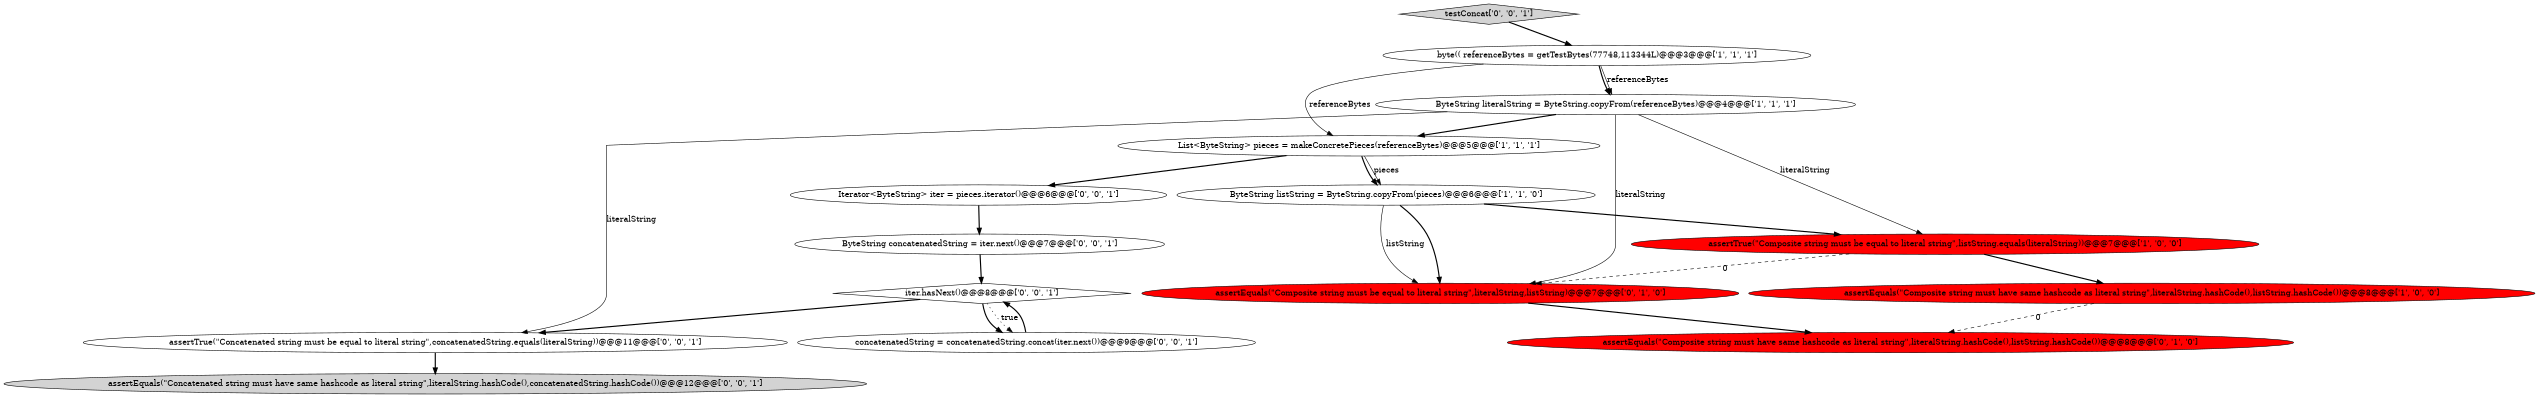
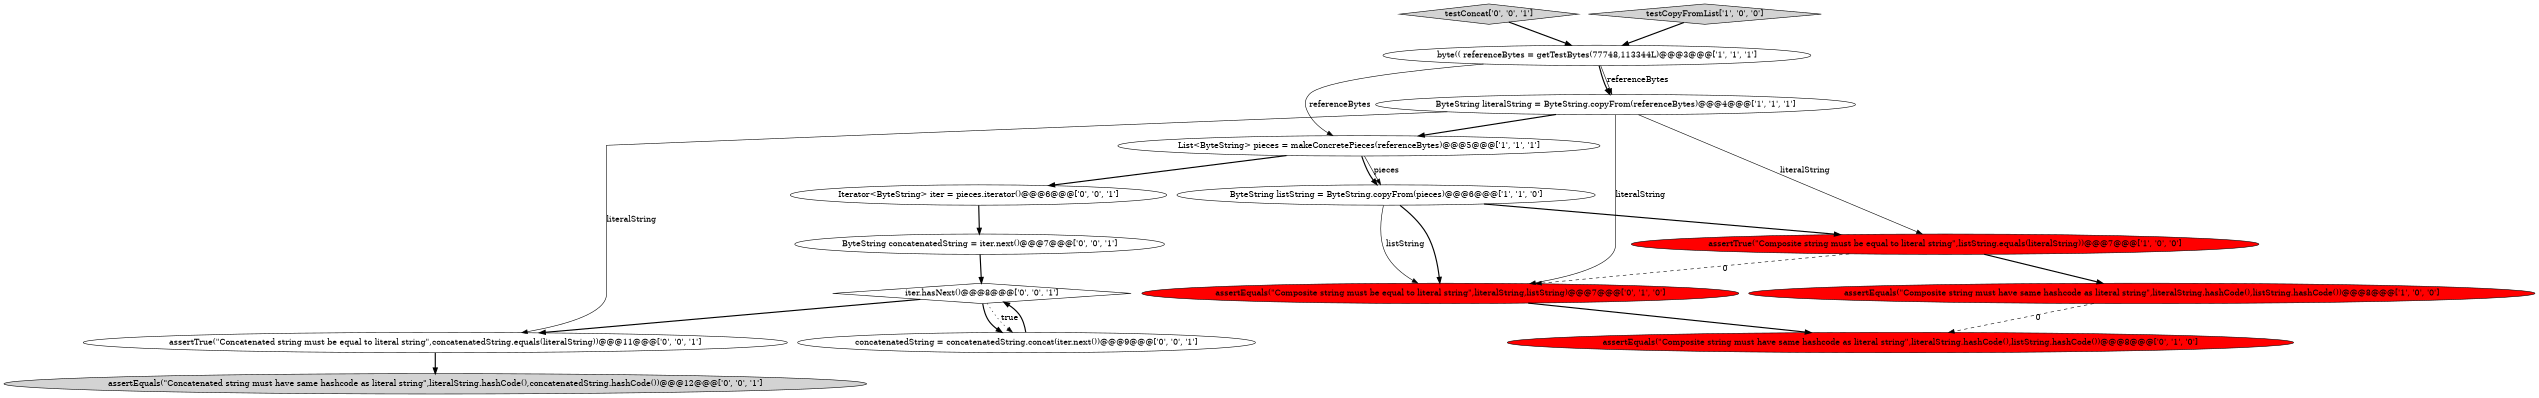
none -> (1705, 14)
